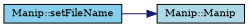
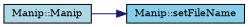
(134, 14) -> (104, 14)
